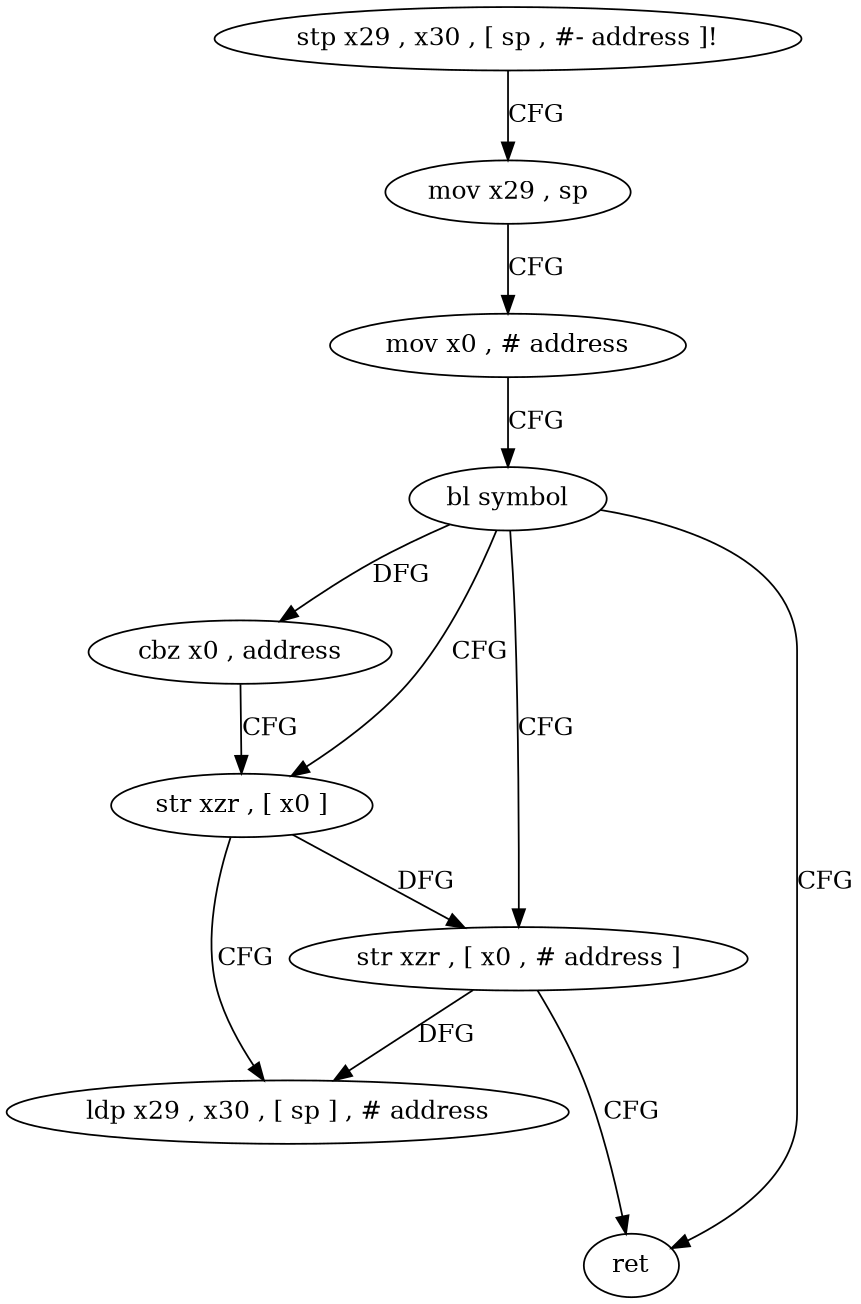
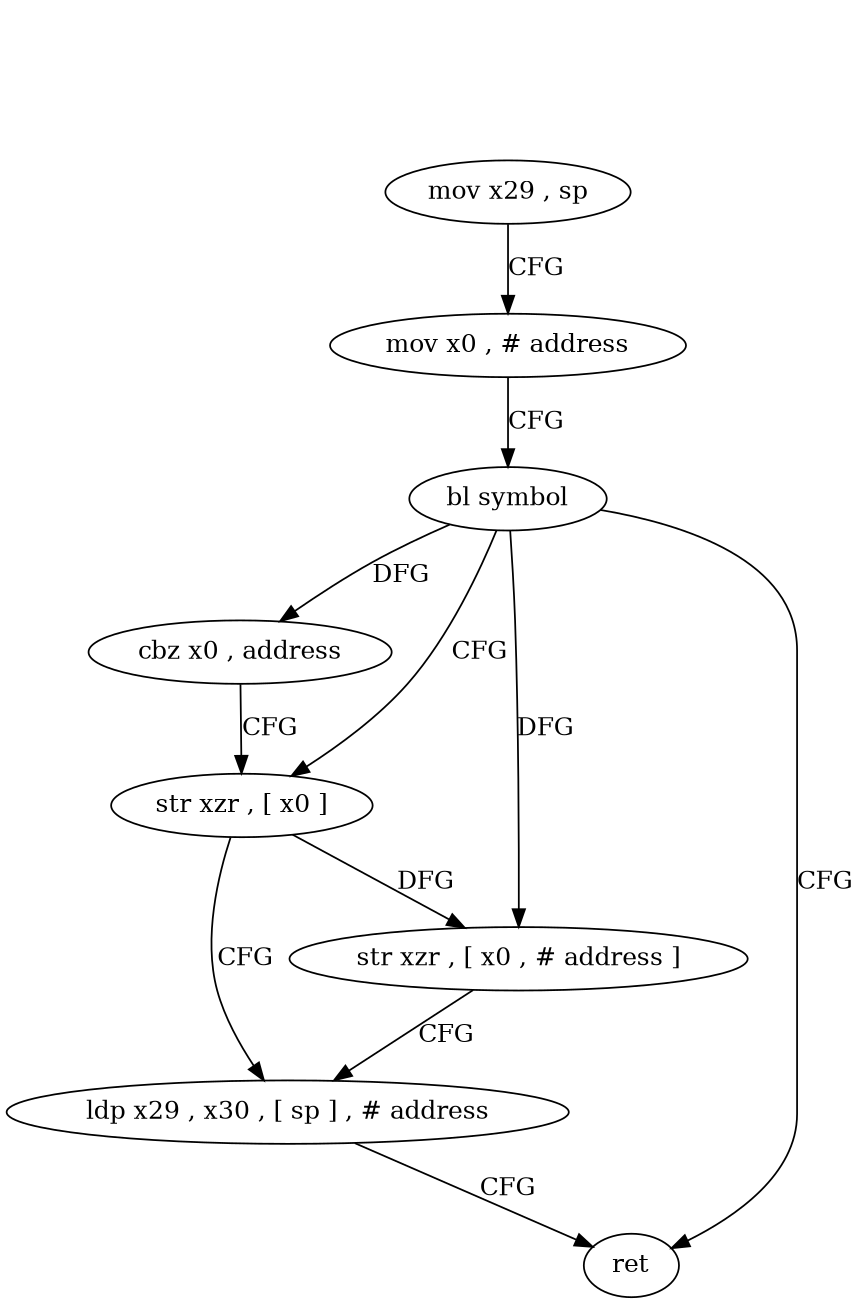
(508, 39) -> none
(546, 729) -> (546, 729)
(446, 1035) -> (446, 1035)
(591, 1099) -> (465, 1191)
